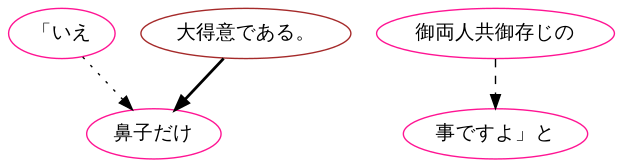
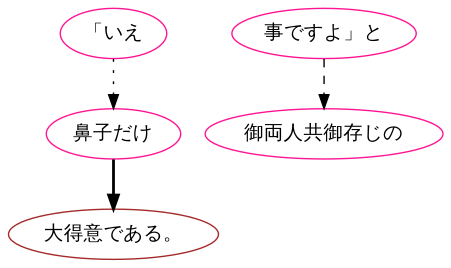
(496, 77) -> (324, 77)
(204, 79) -> (113, 177)
